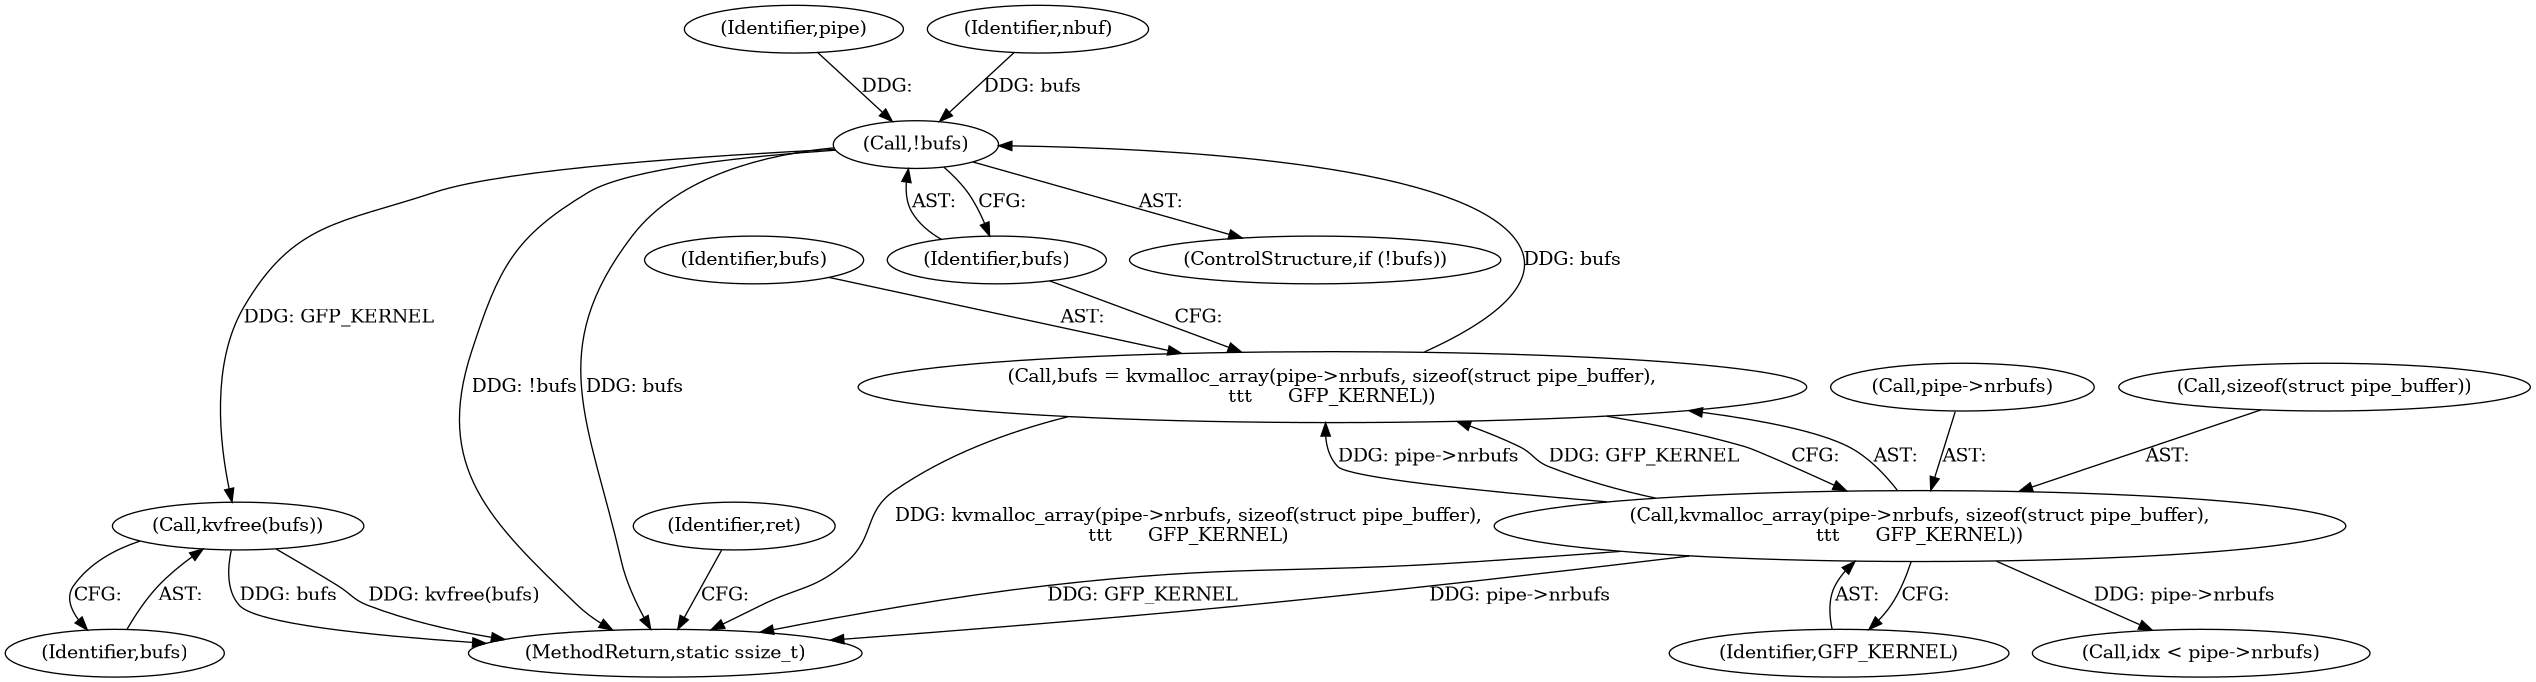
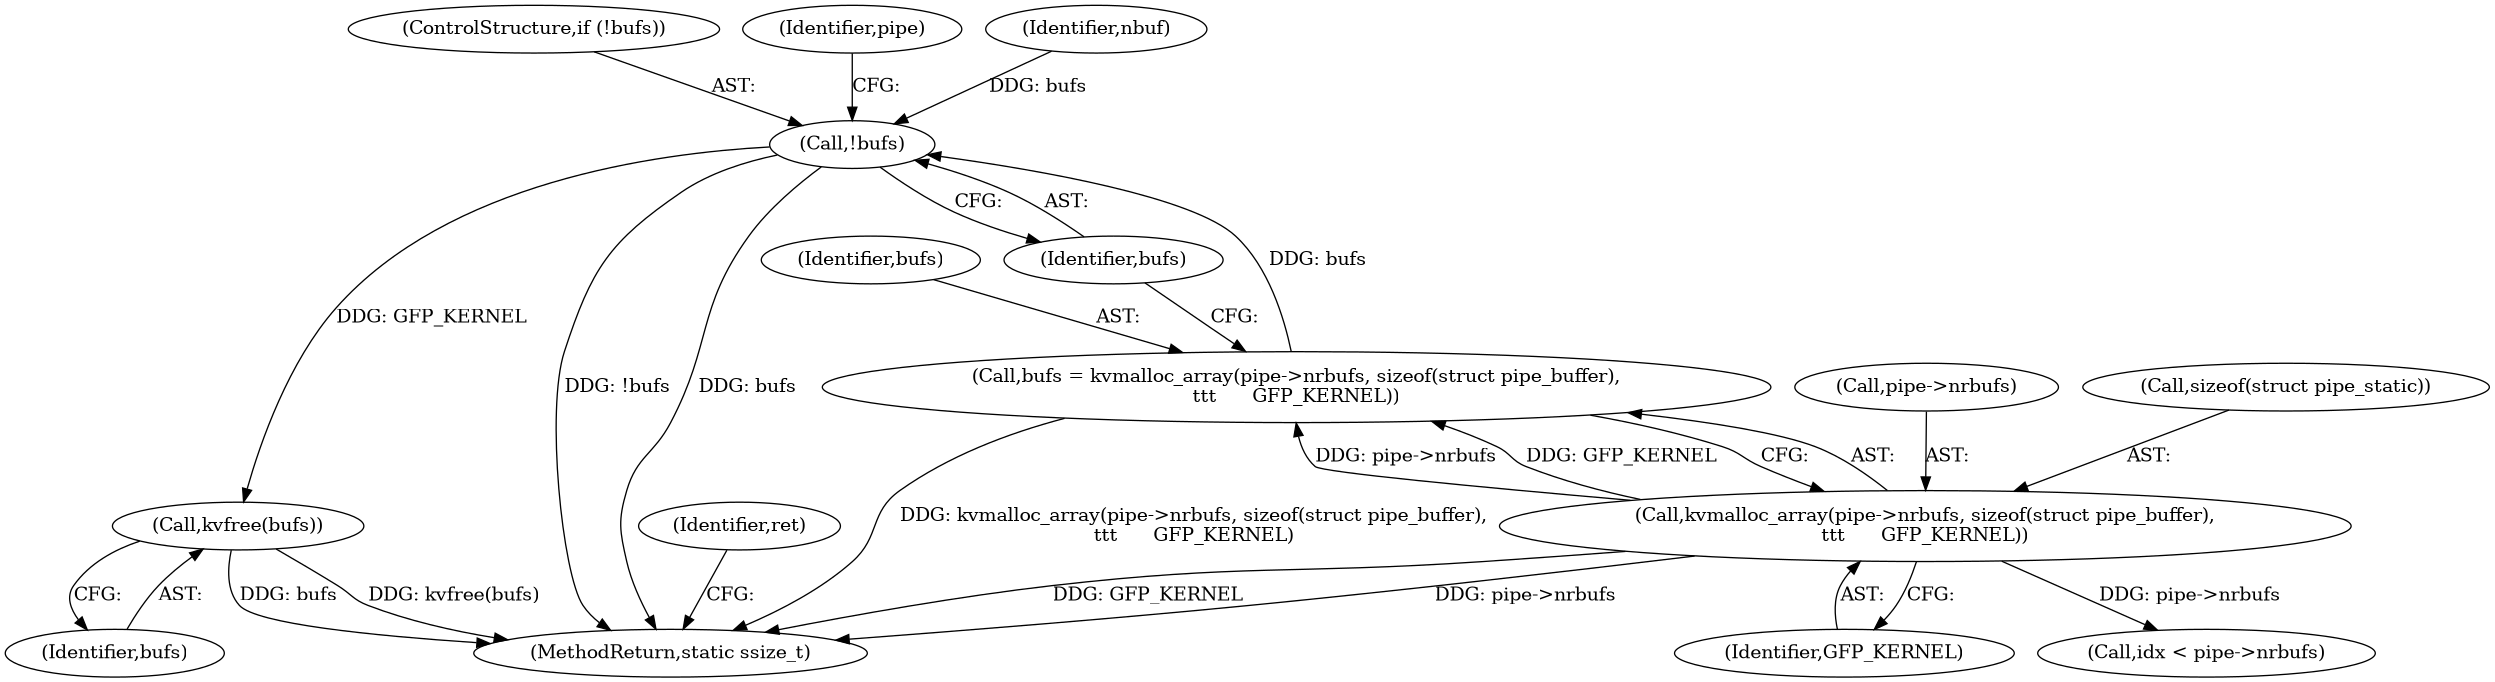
(890, 87) -> (879, 87)
(1101, 198) -> (692, 86)
(2324, 387) -> (2286, 387)
